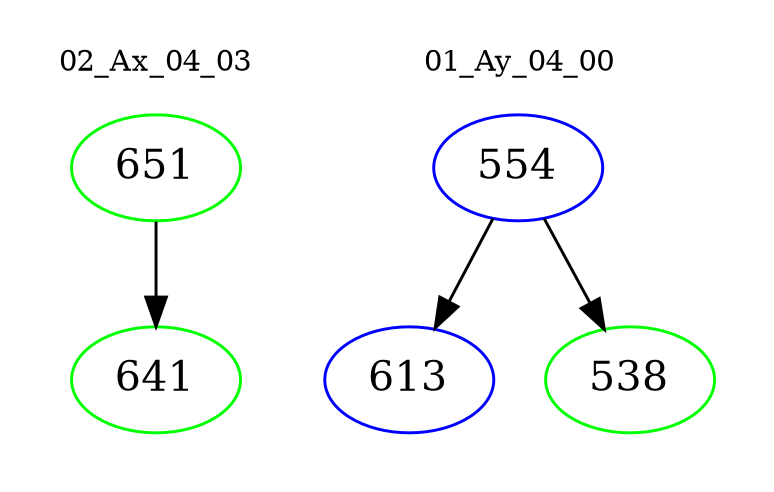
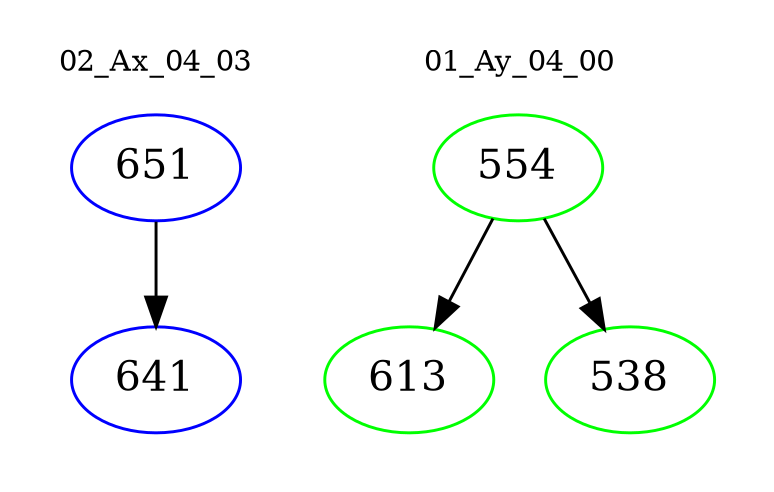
(156, 168) -> (156, 168)
(518, 168) -> (518, 168)
(156, 380) -> (156, 380)
(409, 380) -> (409, 380)
